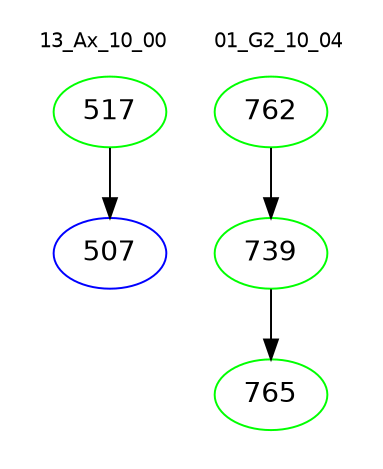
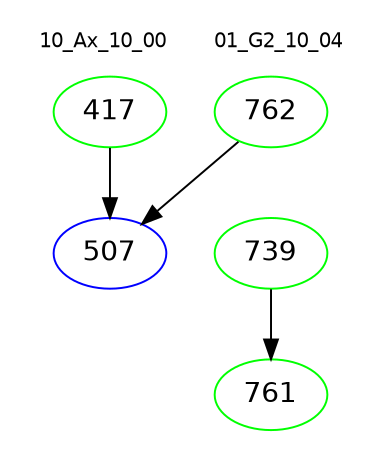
(103, 42) -> (103, 42)
(110, 112) -> (110, 112)
(271, 173) -> (212, 164)
(271, 395) -> (271, 395)
